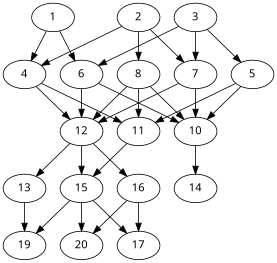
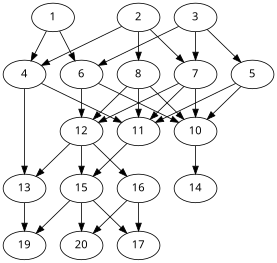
none -> (171, 99)
(50, 100) -> (25, 127)
